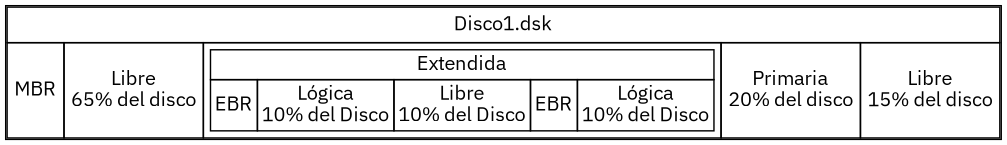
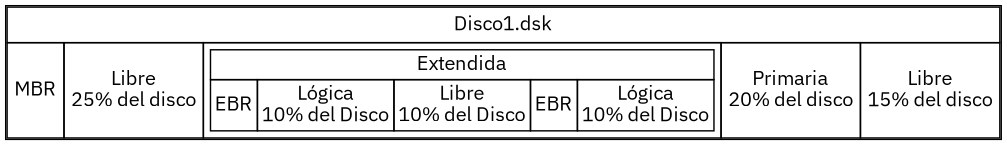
(134, 100) -> (134, 100)
